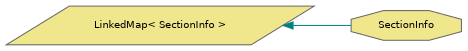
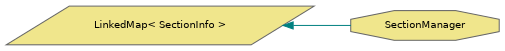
(406, 25) -> (425, 25)
